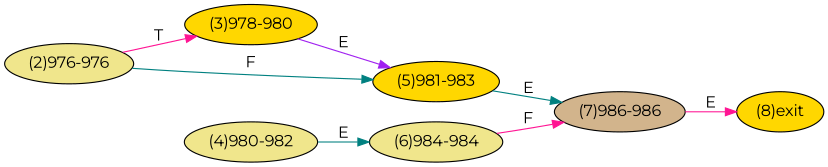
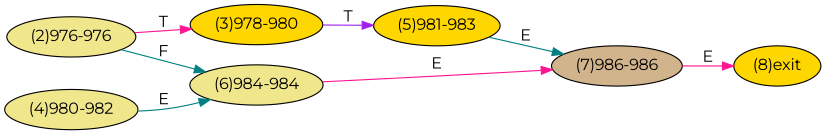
(344, 43) -> (348, 17)
(247, 75) -> (158, 59)
(529, 119) -> (437, 64)
